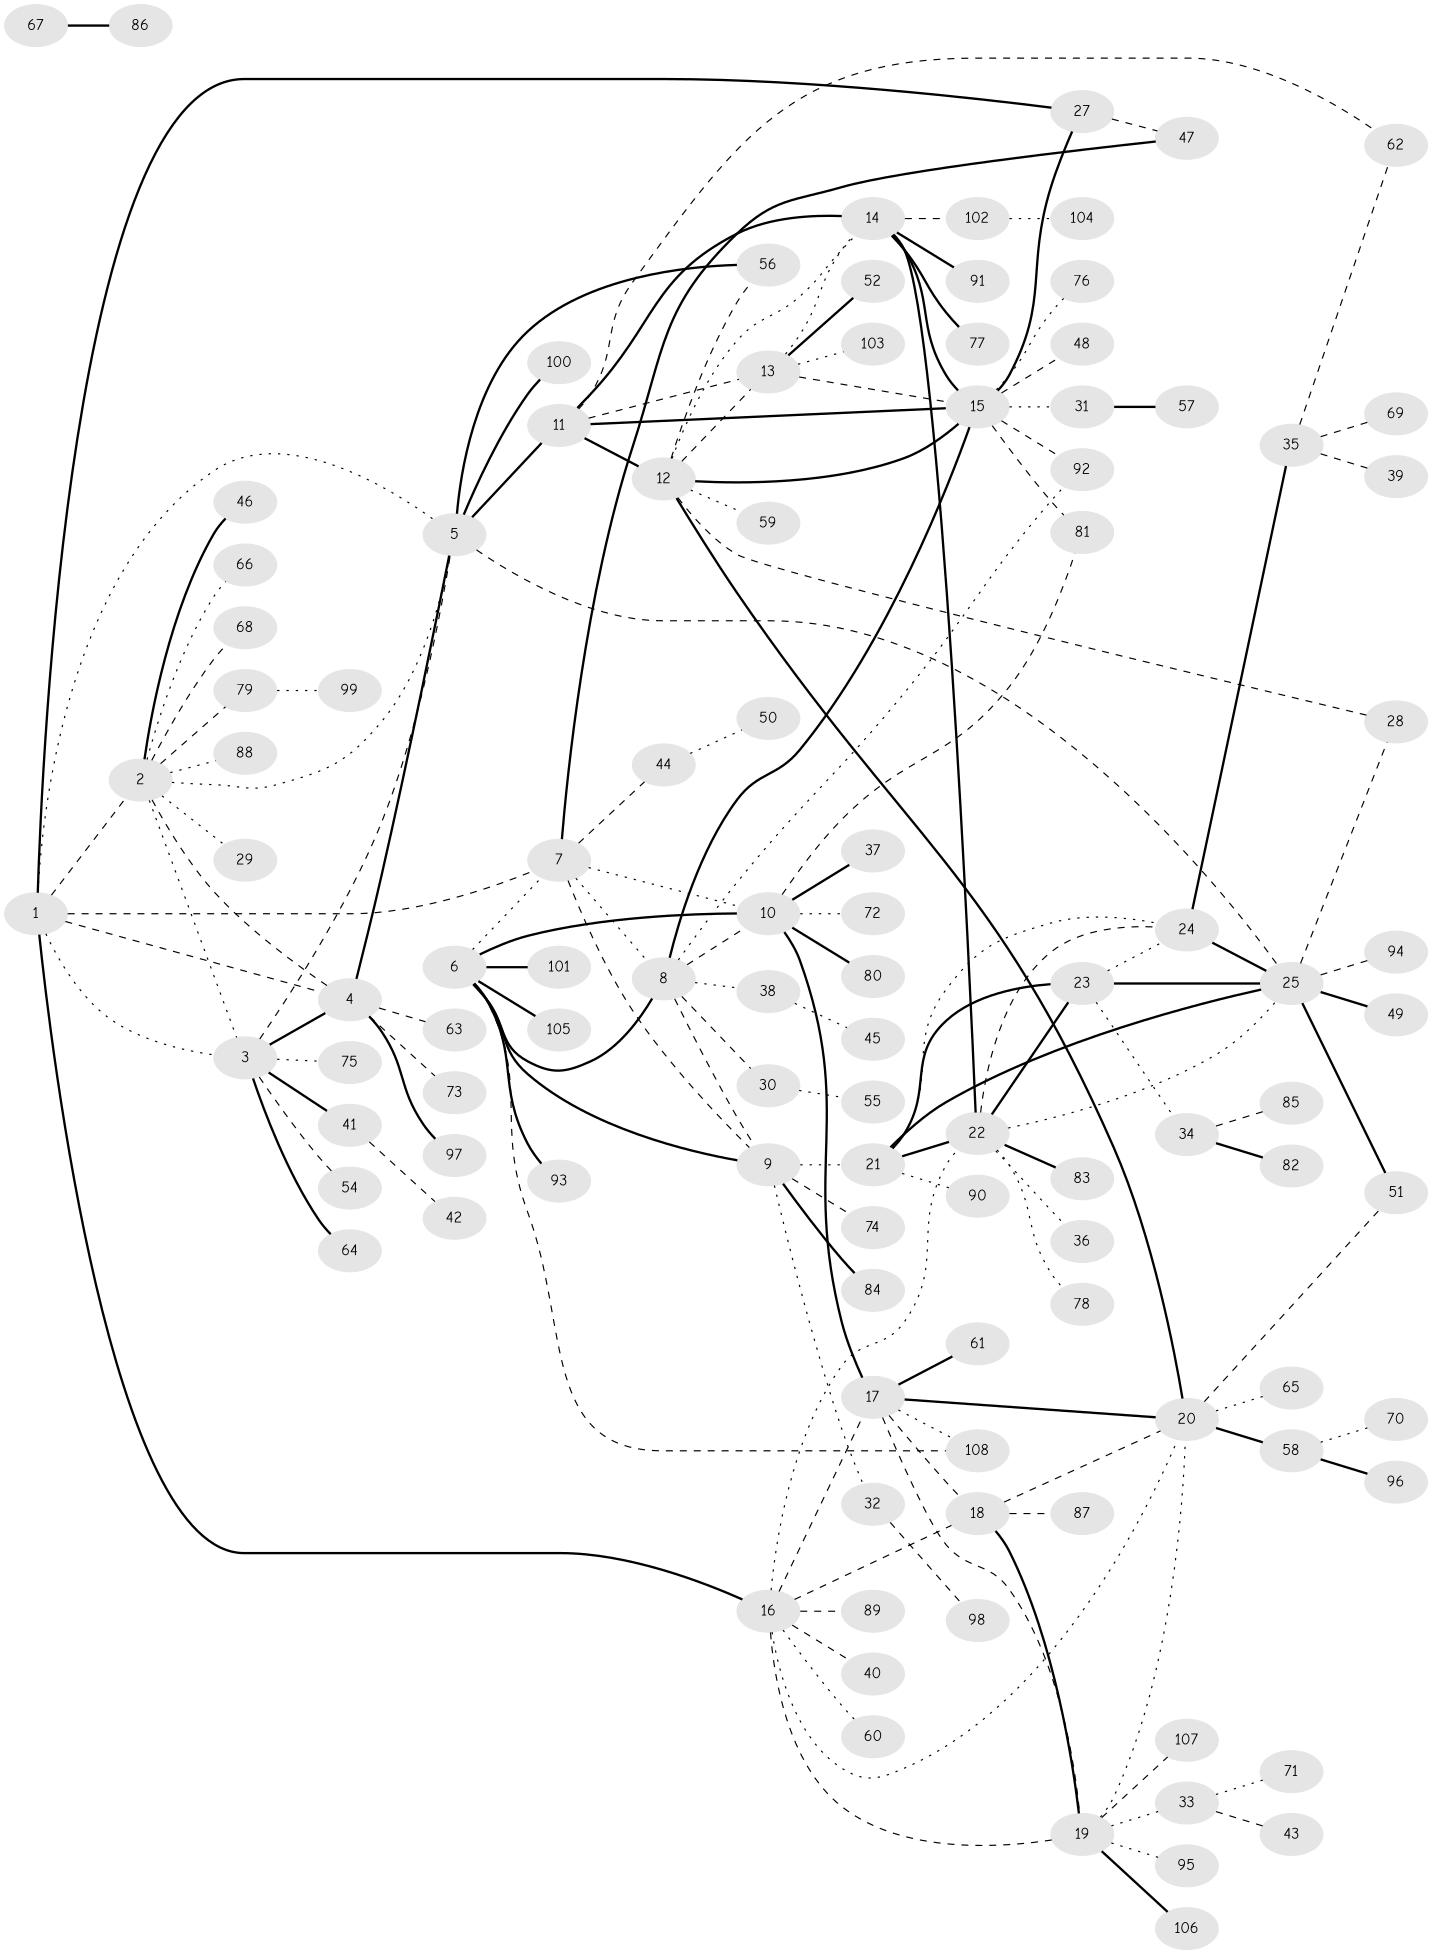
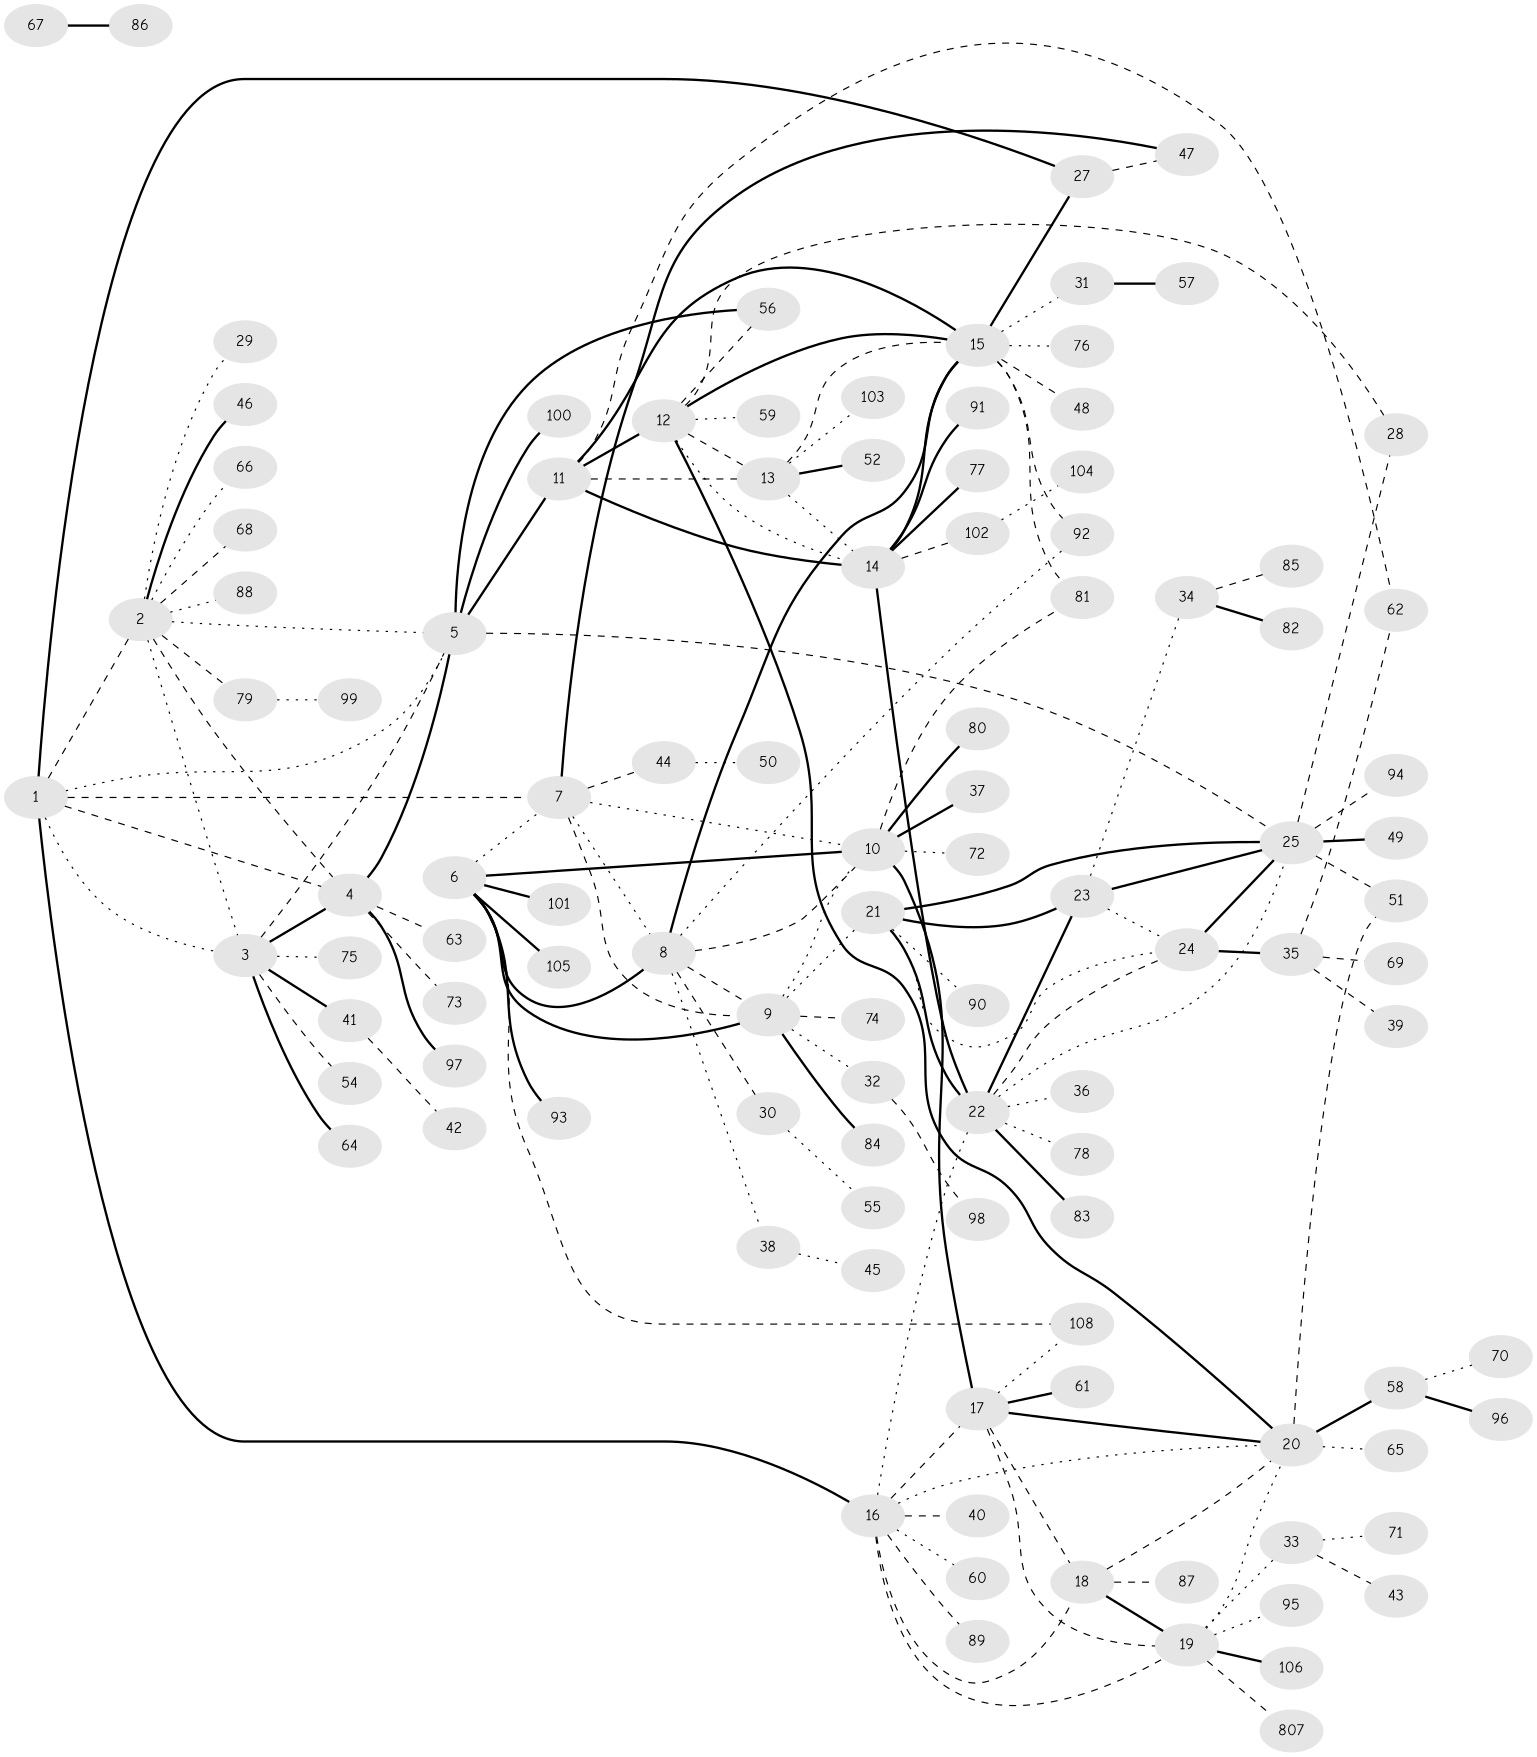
none -> (817, 931)
(1344, 1088) -> (1344, 872)
(1187, 1740) -> (1292, 1731)
